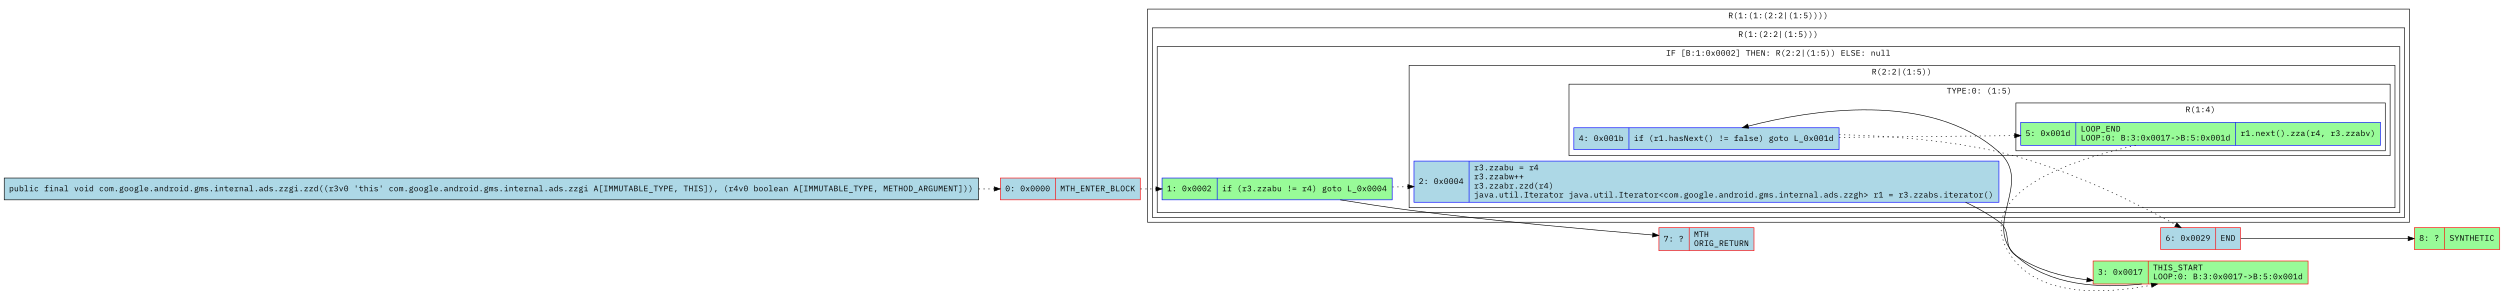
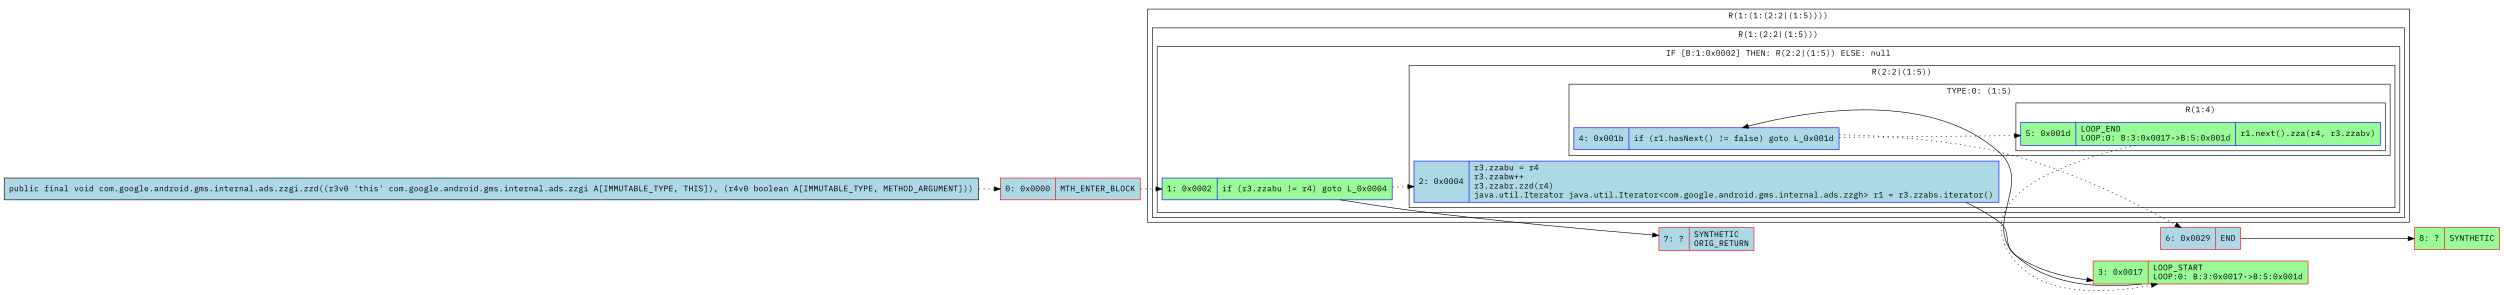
(1702, 234) -> (1717, 234)
(2178, 268) -> (2178, 268)
